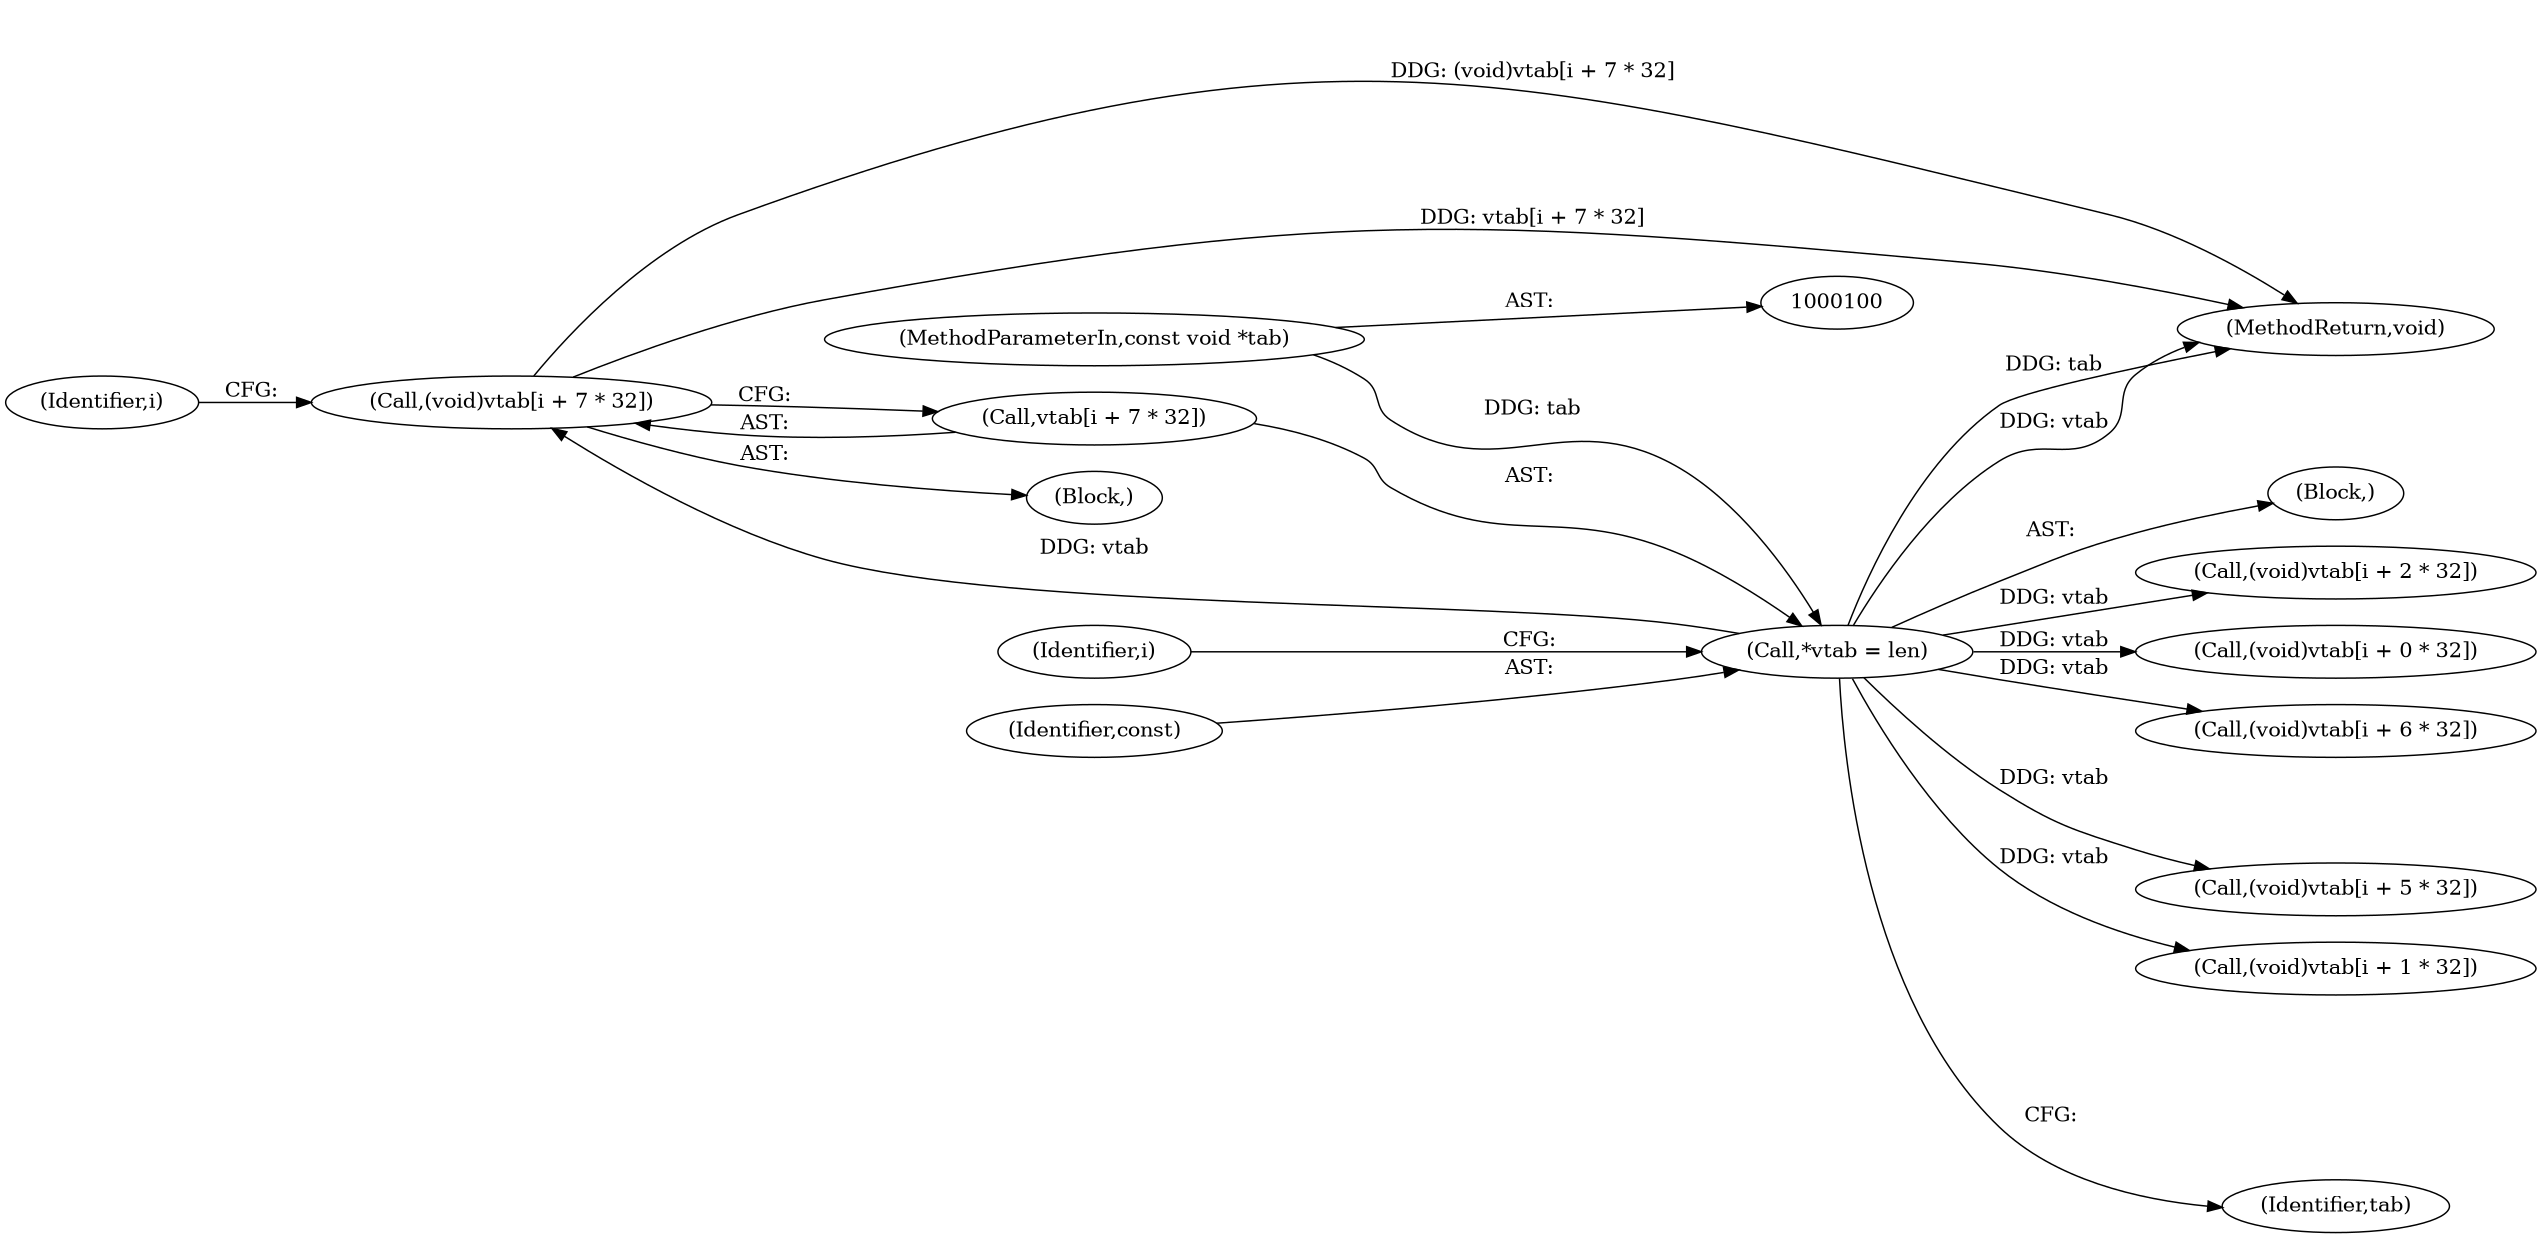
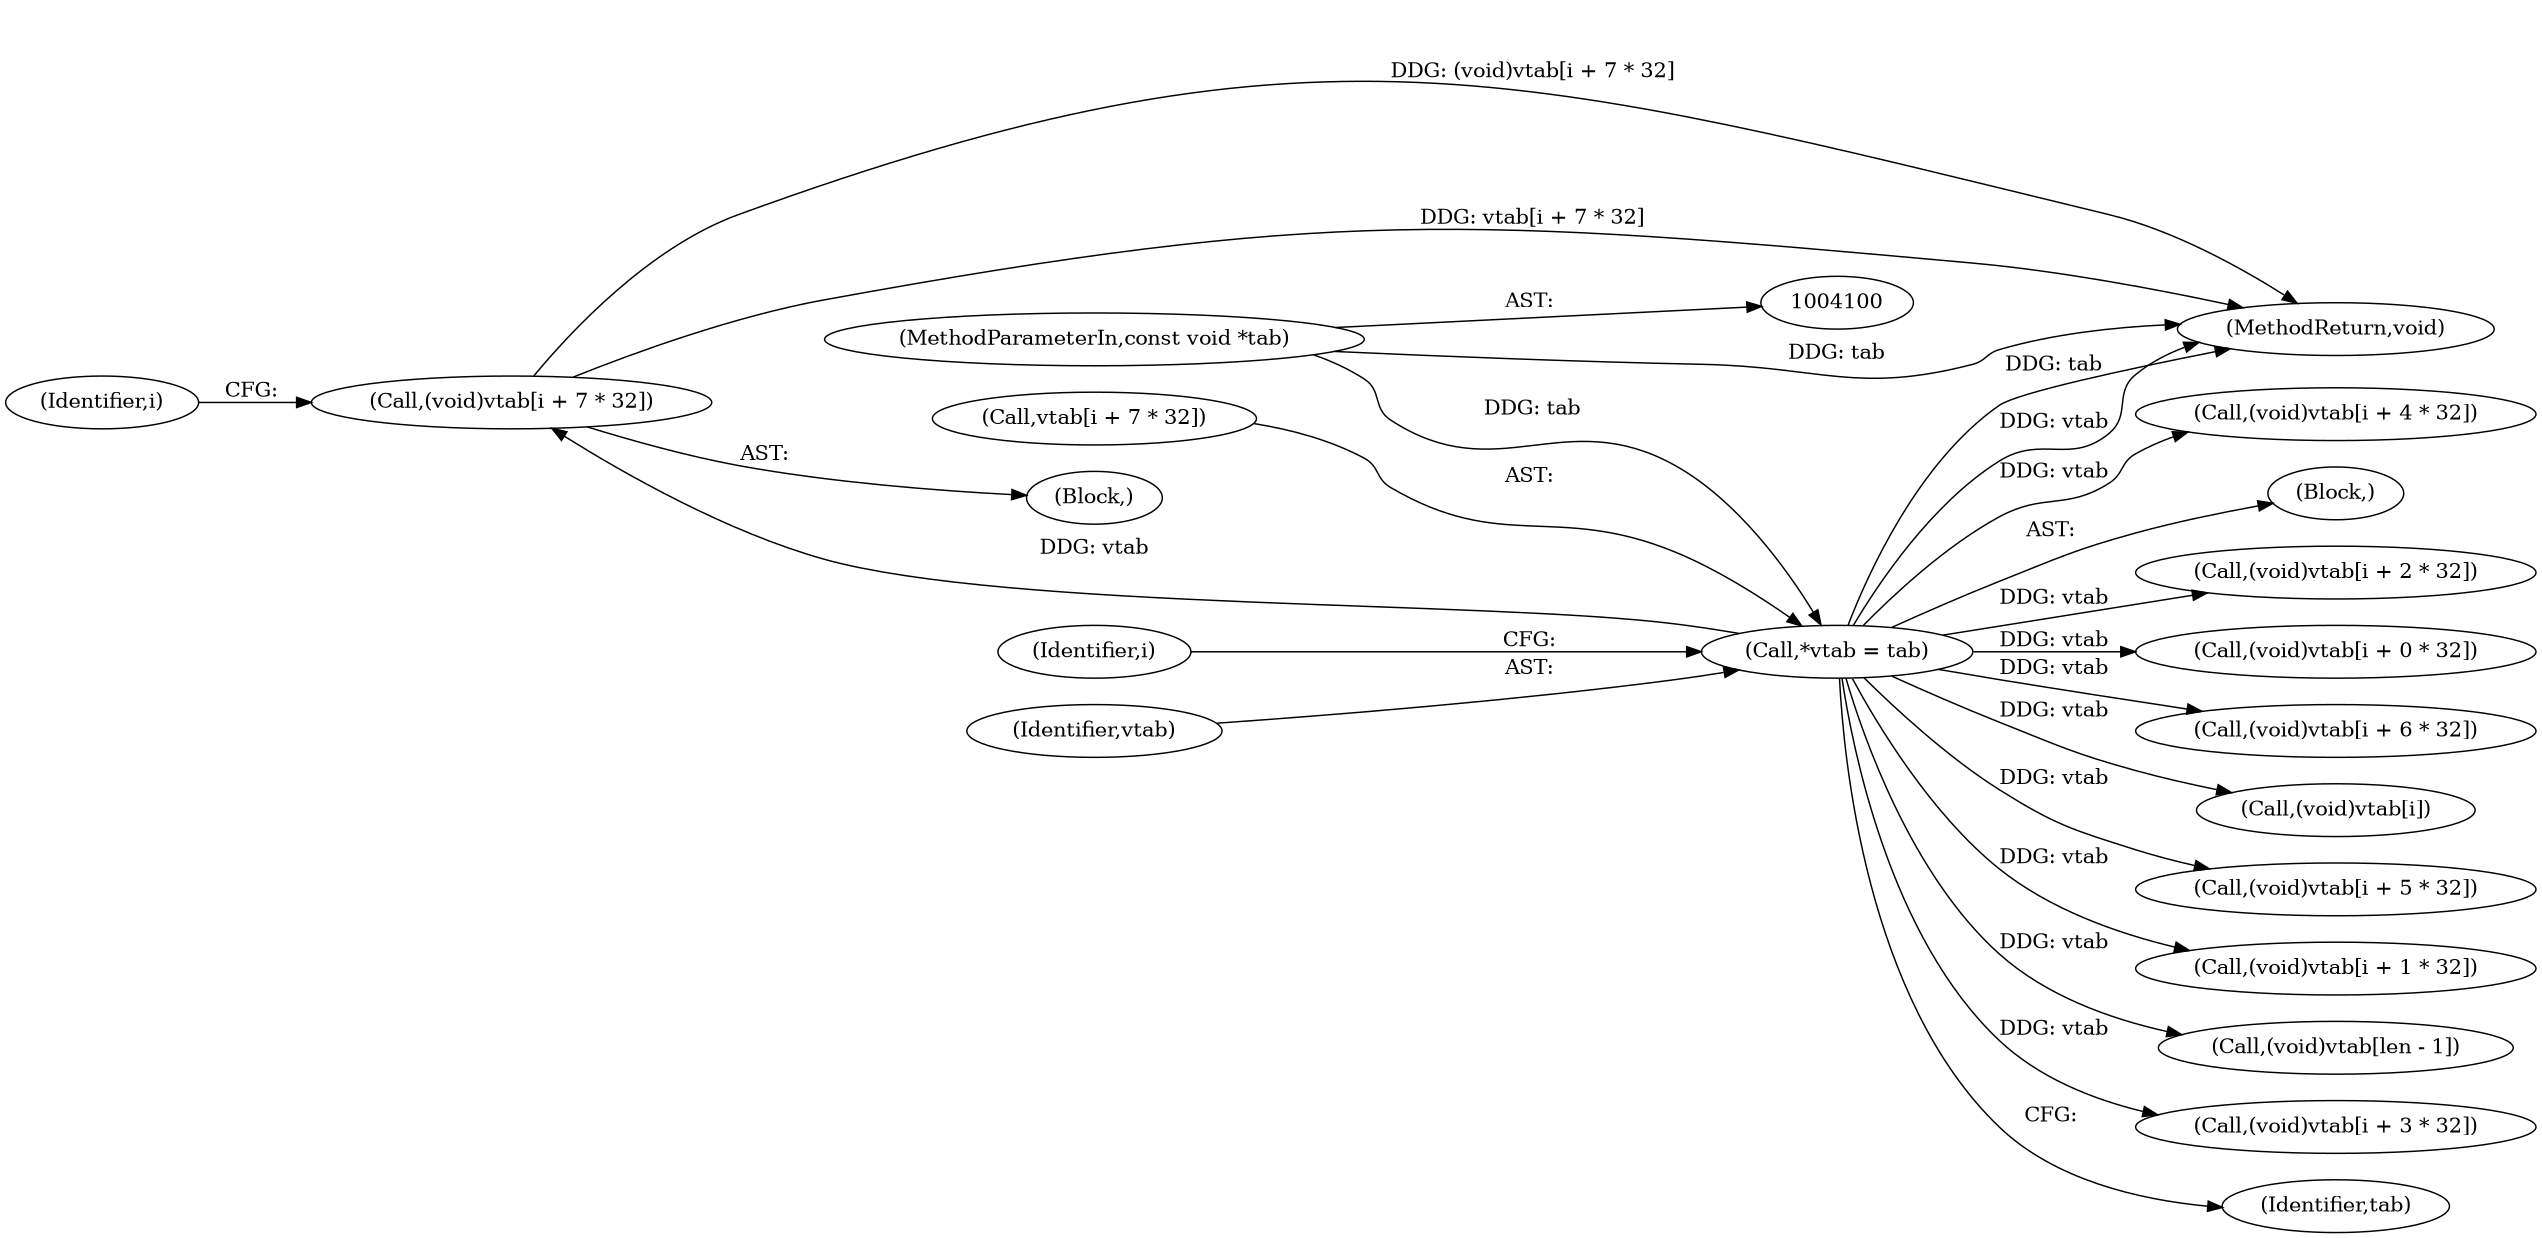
(1837, 303) -> (1837, 303)
none -> (1754, 367)
(817, 407) -> none
none -> (2336, 414)
(802, 437) -> none
(1837, 652) -> (1837, 652)
(1094, 731) -> (1094, 731)
none -> (2336, 810)
none -> (2336, 1048)
none -> (2336, 1127)
